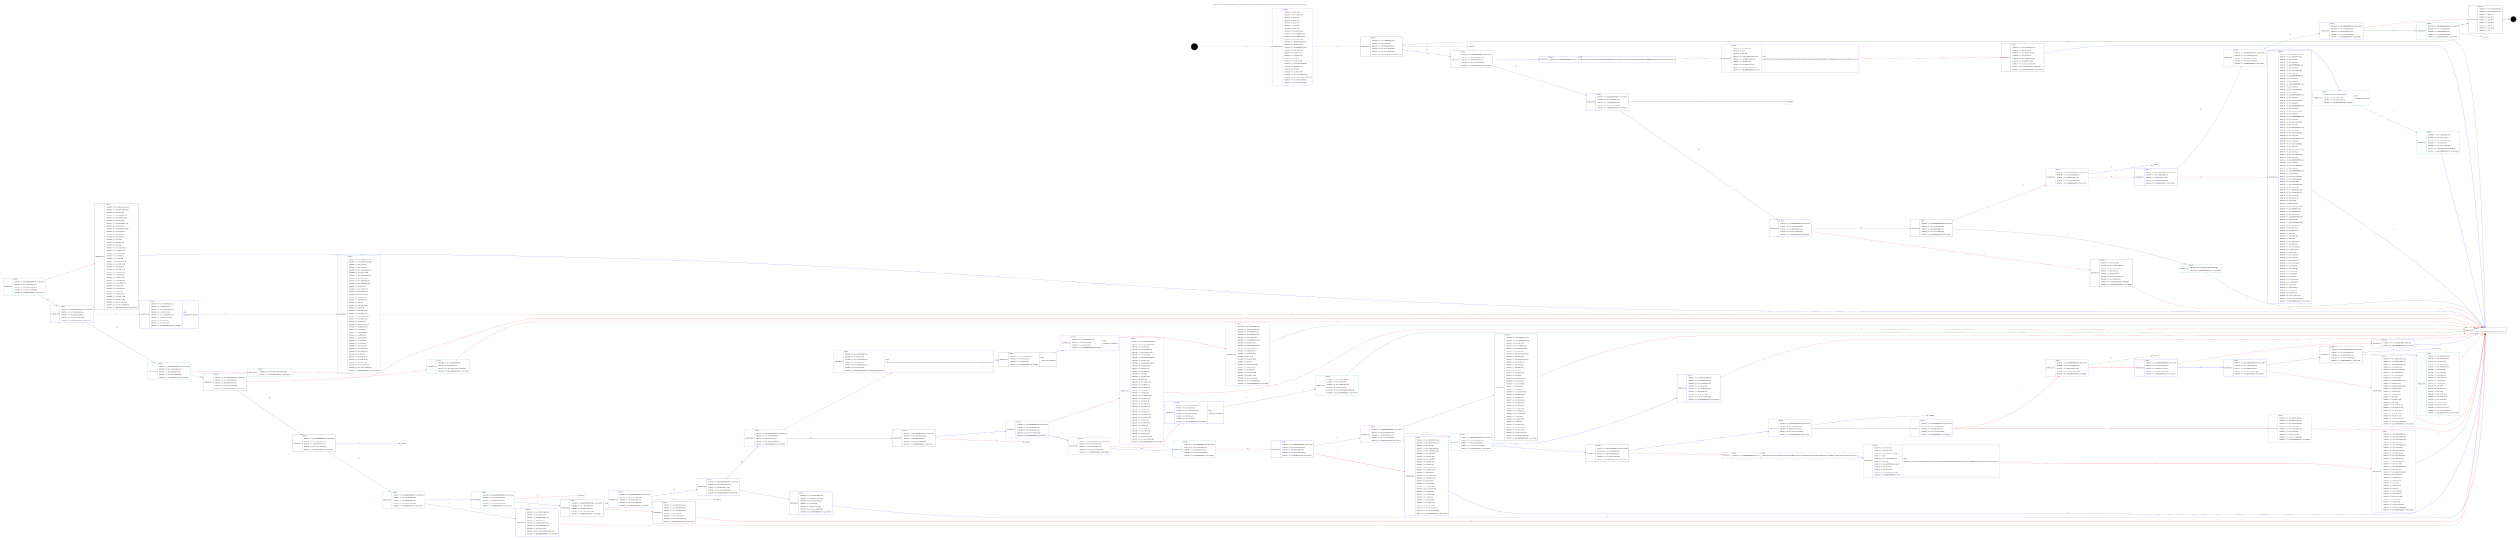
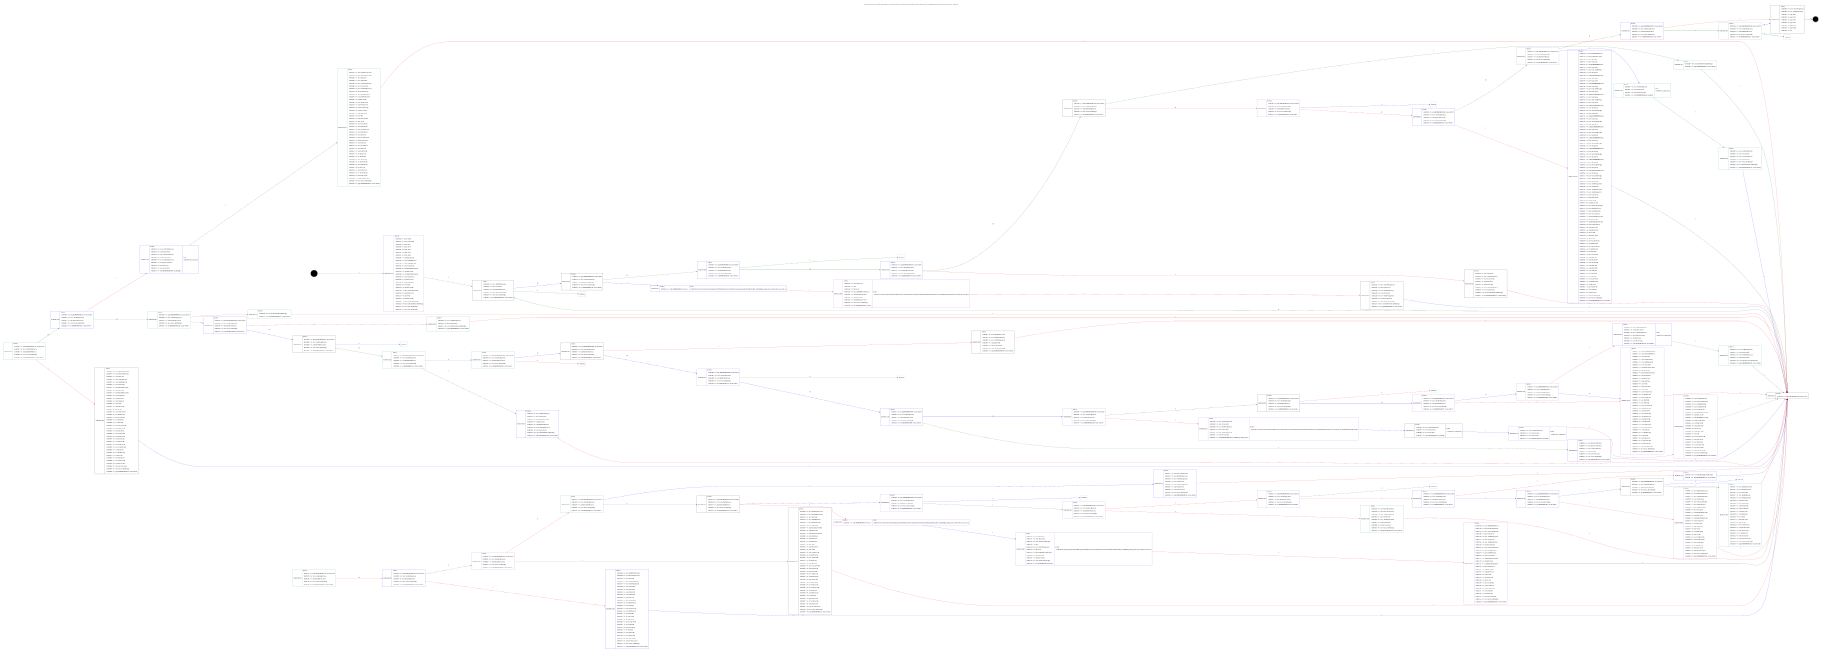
(1142, 450) -> (1589, 396)
